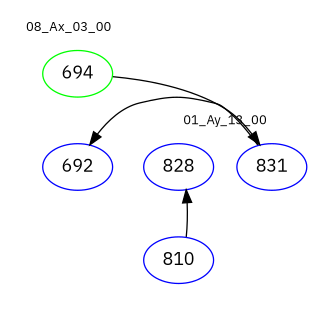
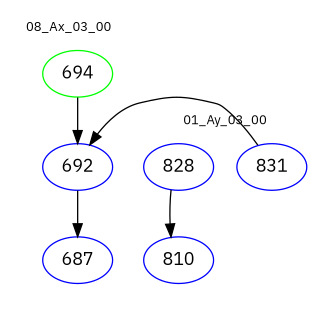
(181, 90) -> (78, 114)
(225, 121) -> (225, 121)
(187, 220) -> (170, 207)
none -> (78, 260)
